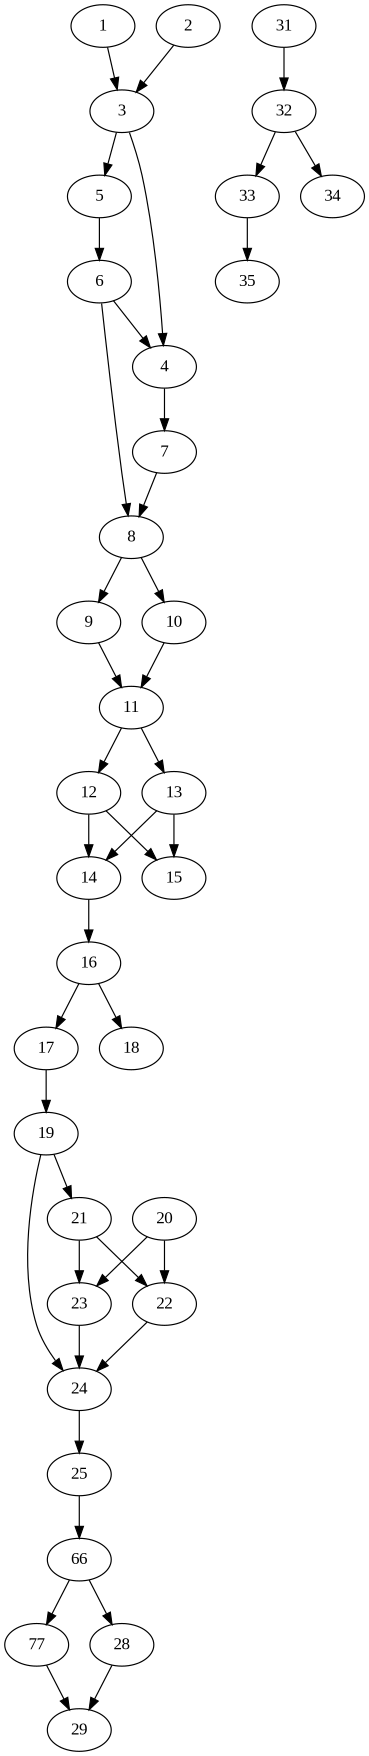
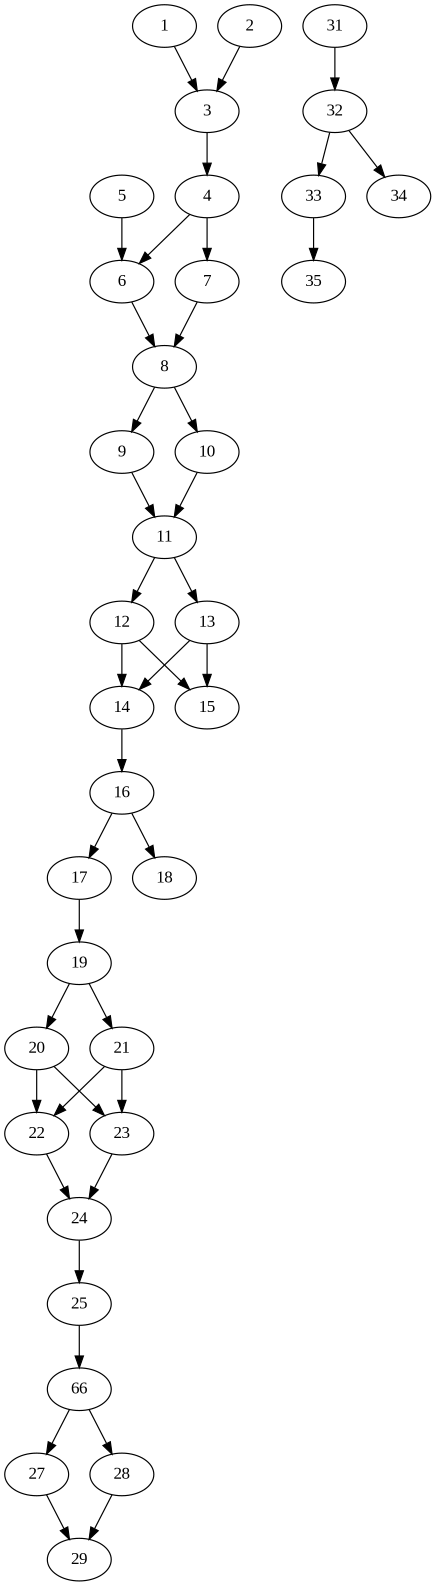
(112, 148) -> none
(128, 320) -> (169, 235)
(28, 1260) -> (61, 1001)
(37, 1645) -> (37, 1474)
